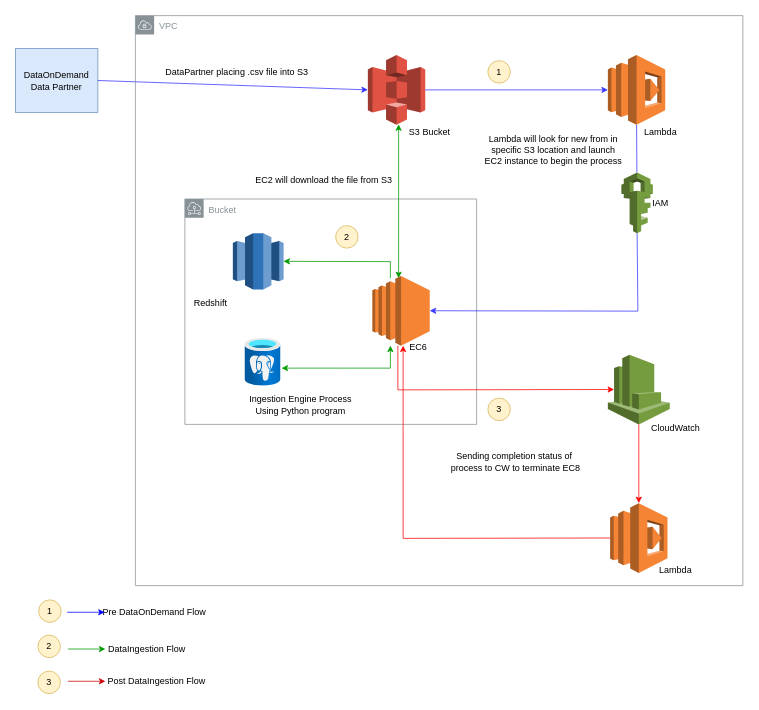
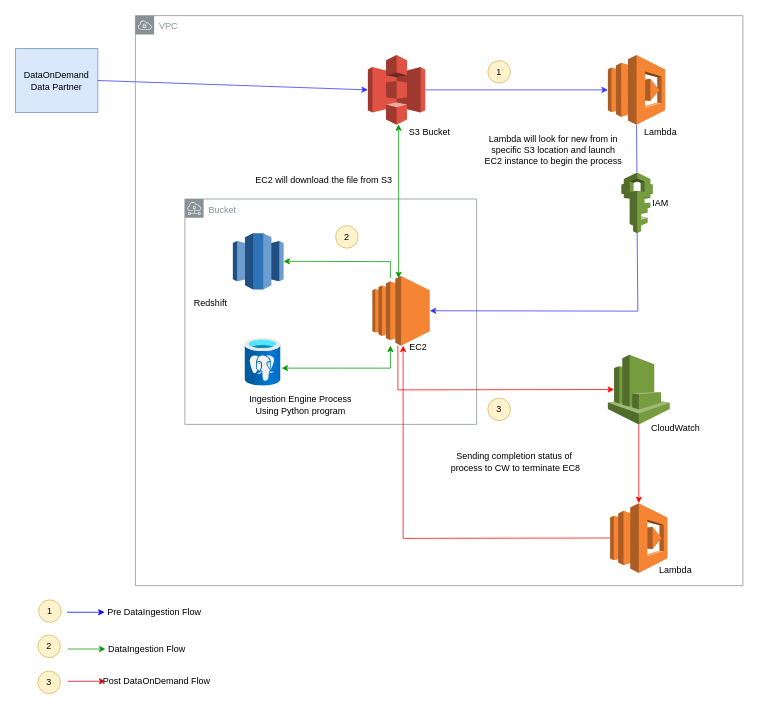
(237, 72) -> none
(419, 347) -> (419, 347)
(155, 612) -> (155, 612)
(157, 681) -> (157, 681)
